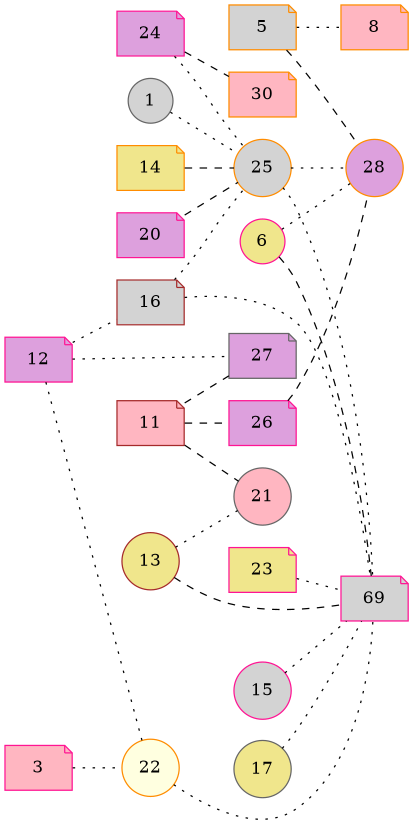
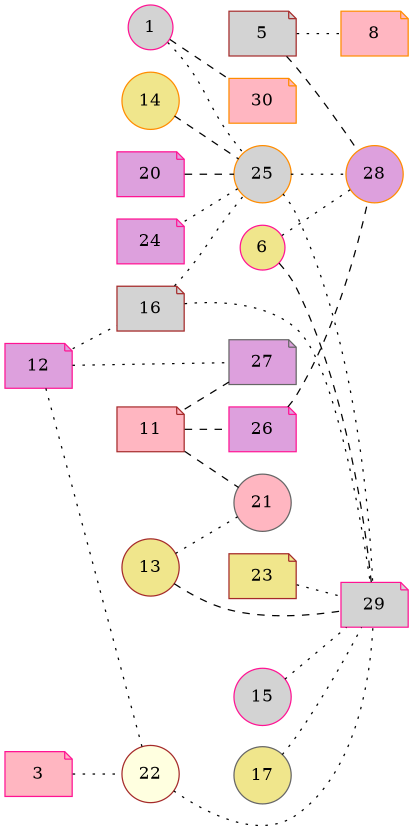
(263, 27) -> (263, 34)
(207, 64) -> (199, 59)
(151, 101) -> (151, 27)
(151, 168) -> (151, 101)
(263, 570) -> (263, 576)
(375, 599) -> (375, 605)
(151, 768) -> (151, 774)
